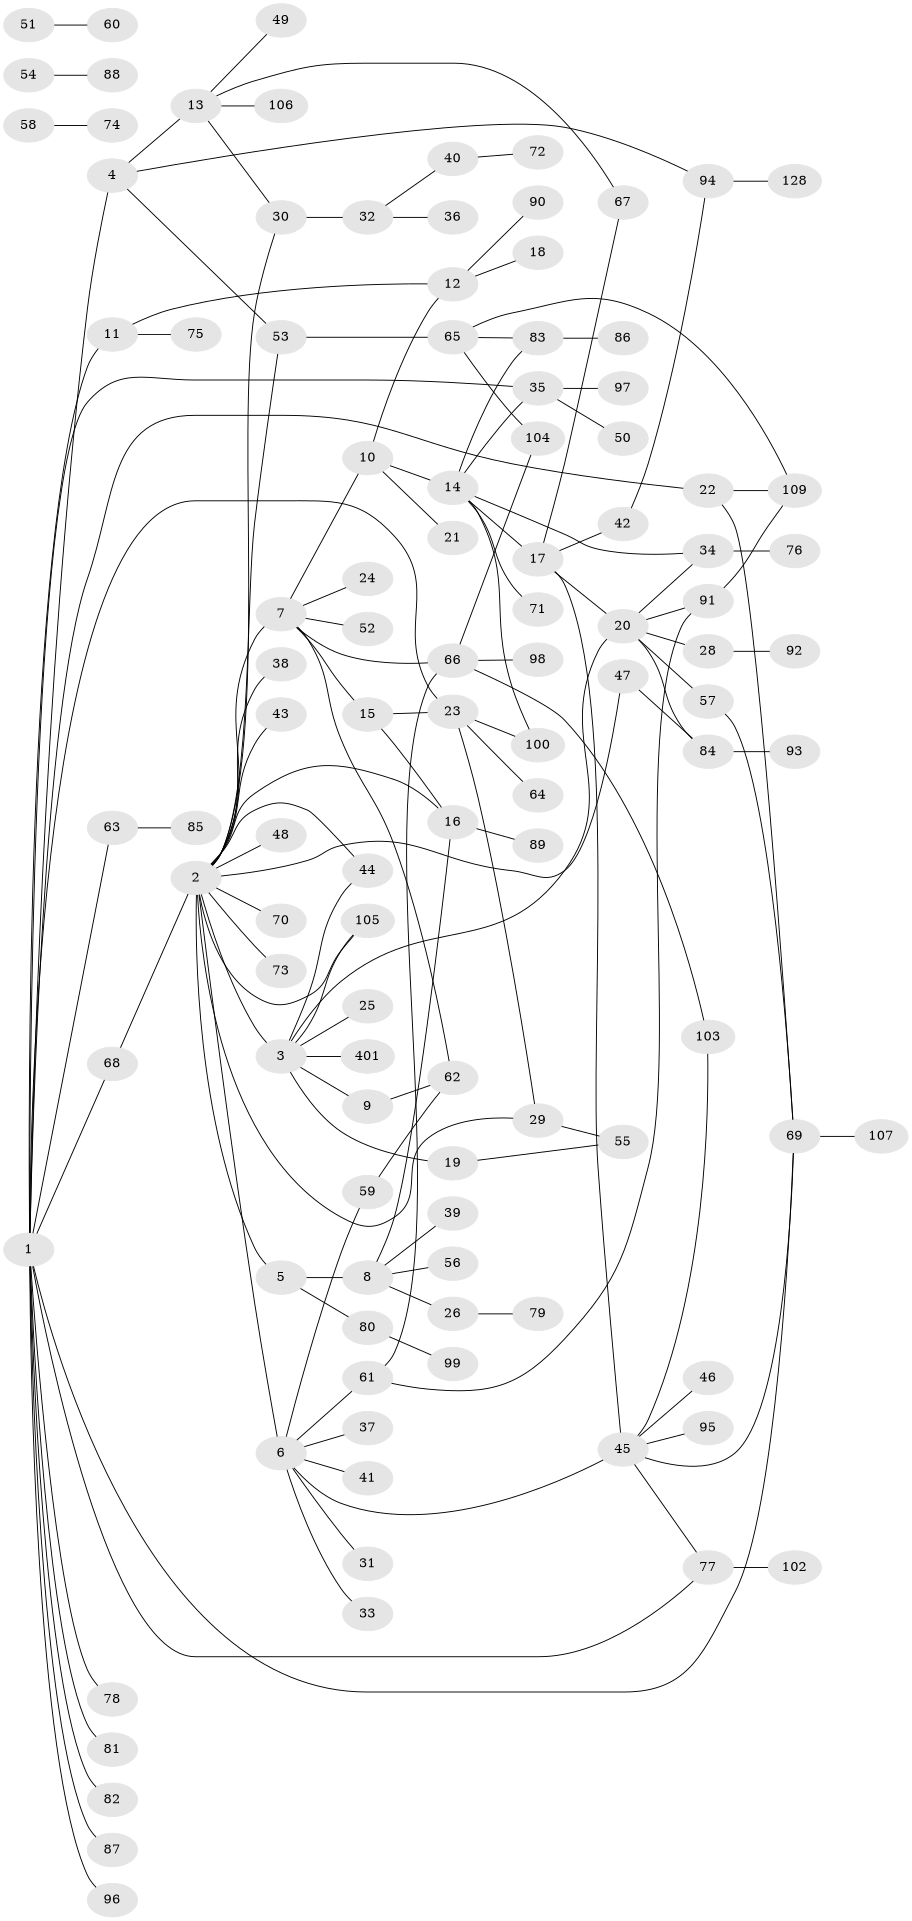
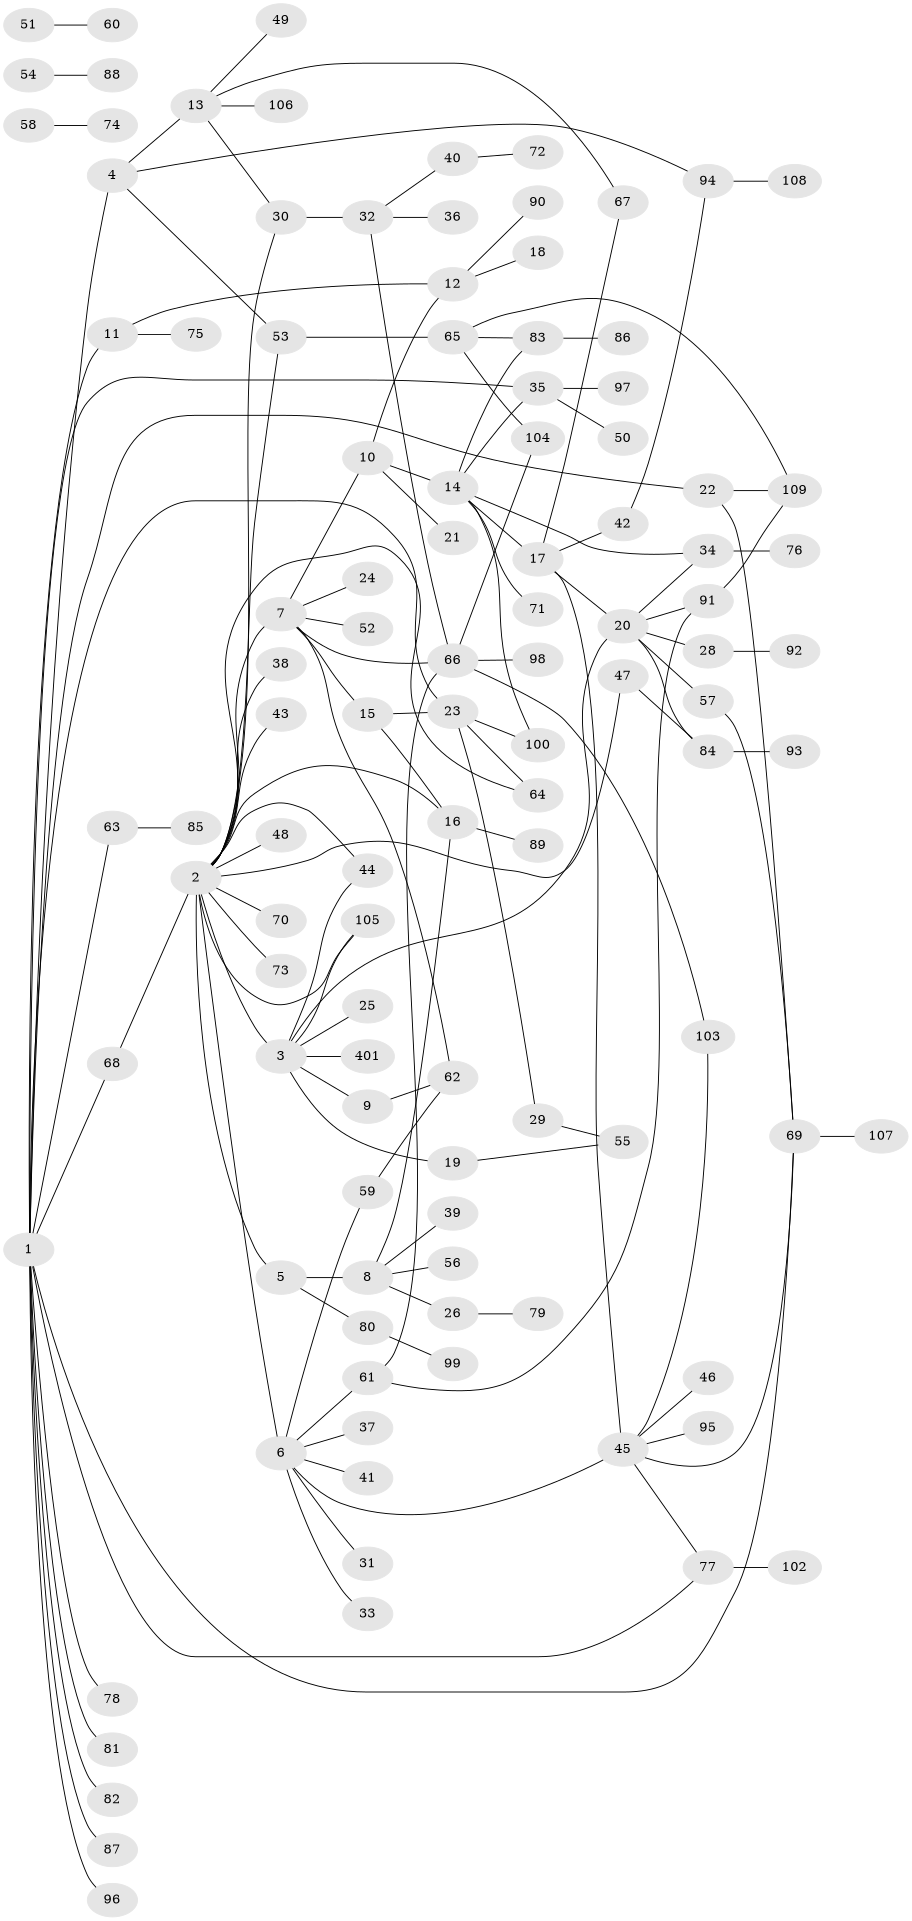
(795, 181) -> (795, 181)
none -> (404, 440)
(291, 1176) -> (326, 556)
